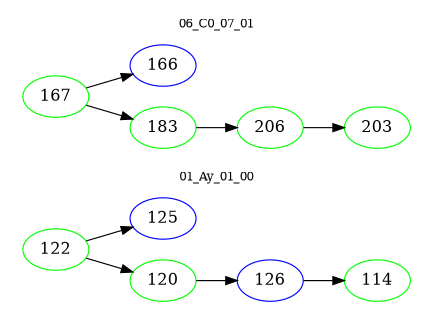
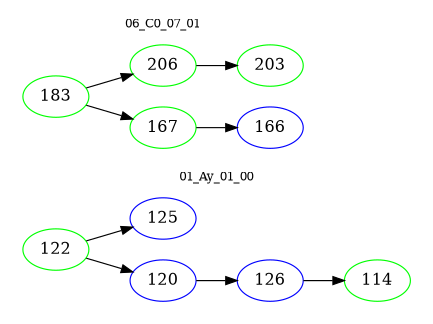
(104, 110) -> (104, 110)
(163, 281) -> (163, 281)
